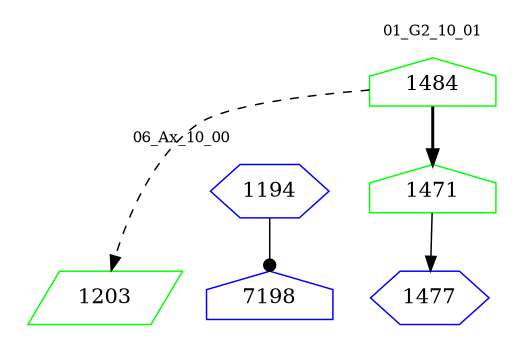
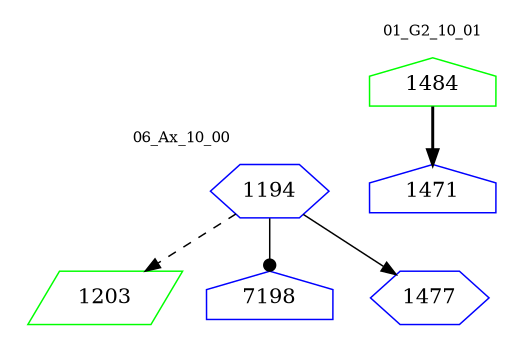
(221, 114) -> (197, 238)
(433, 191) -> (433, 191)
(432, 235) -> (335, 235)
